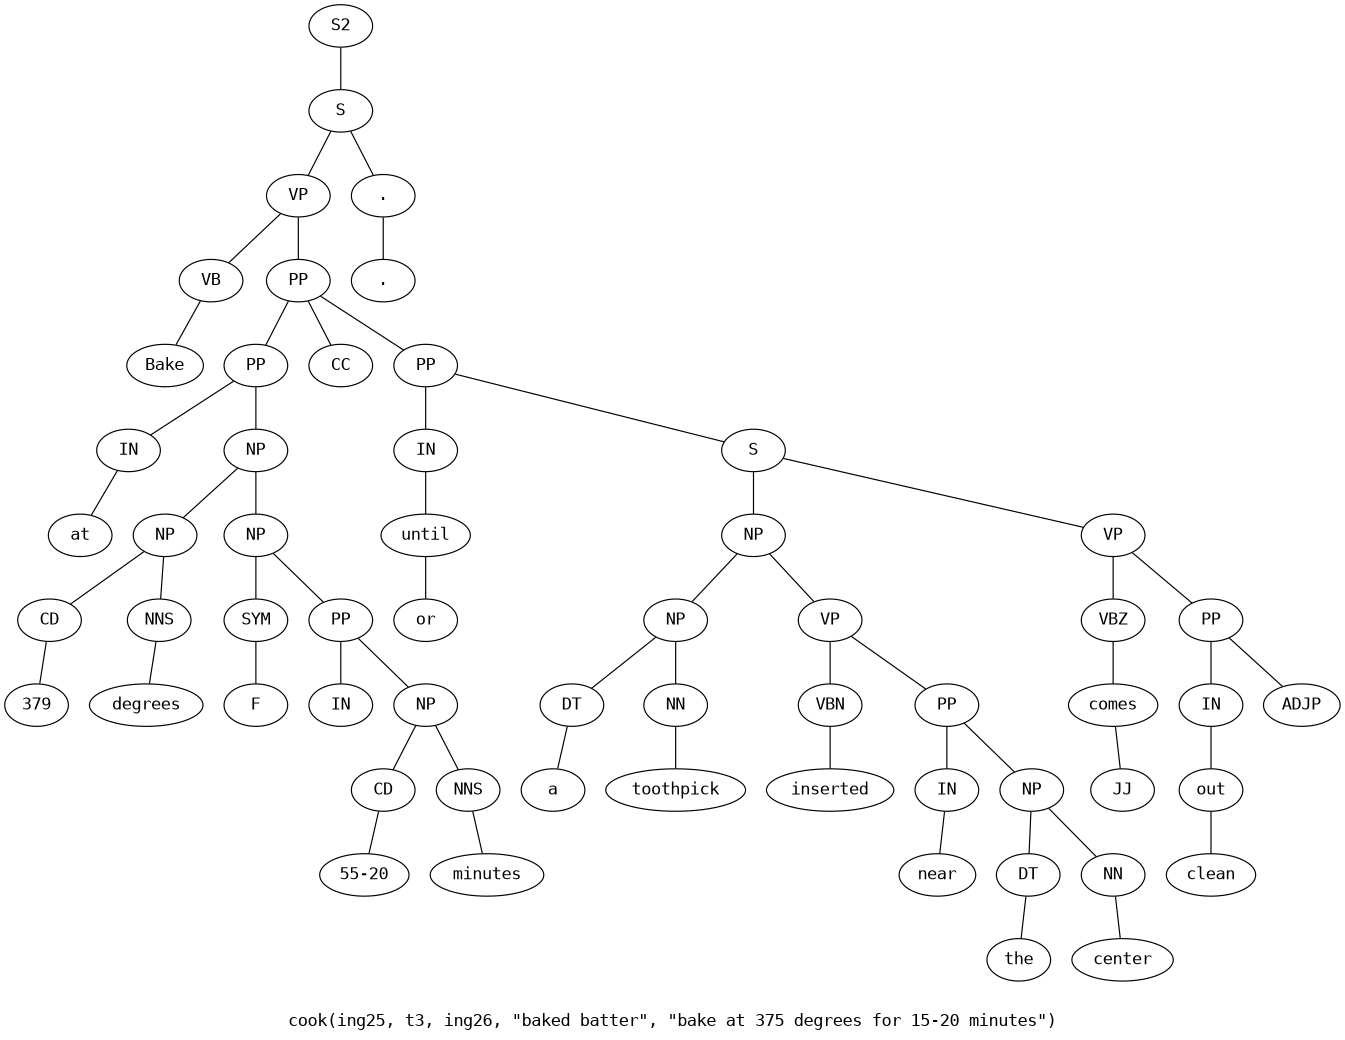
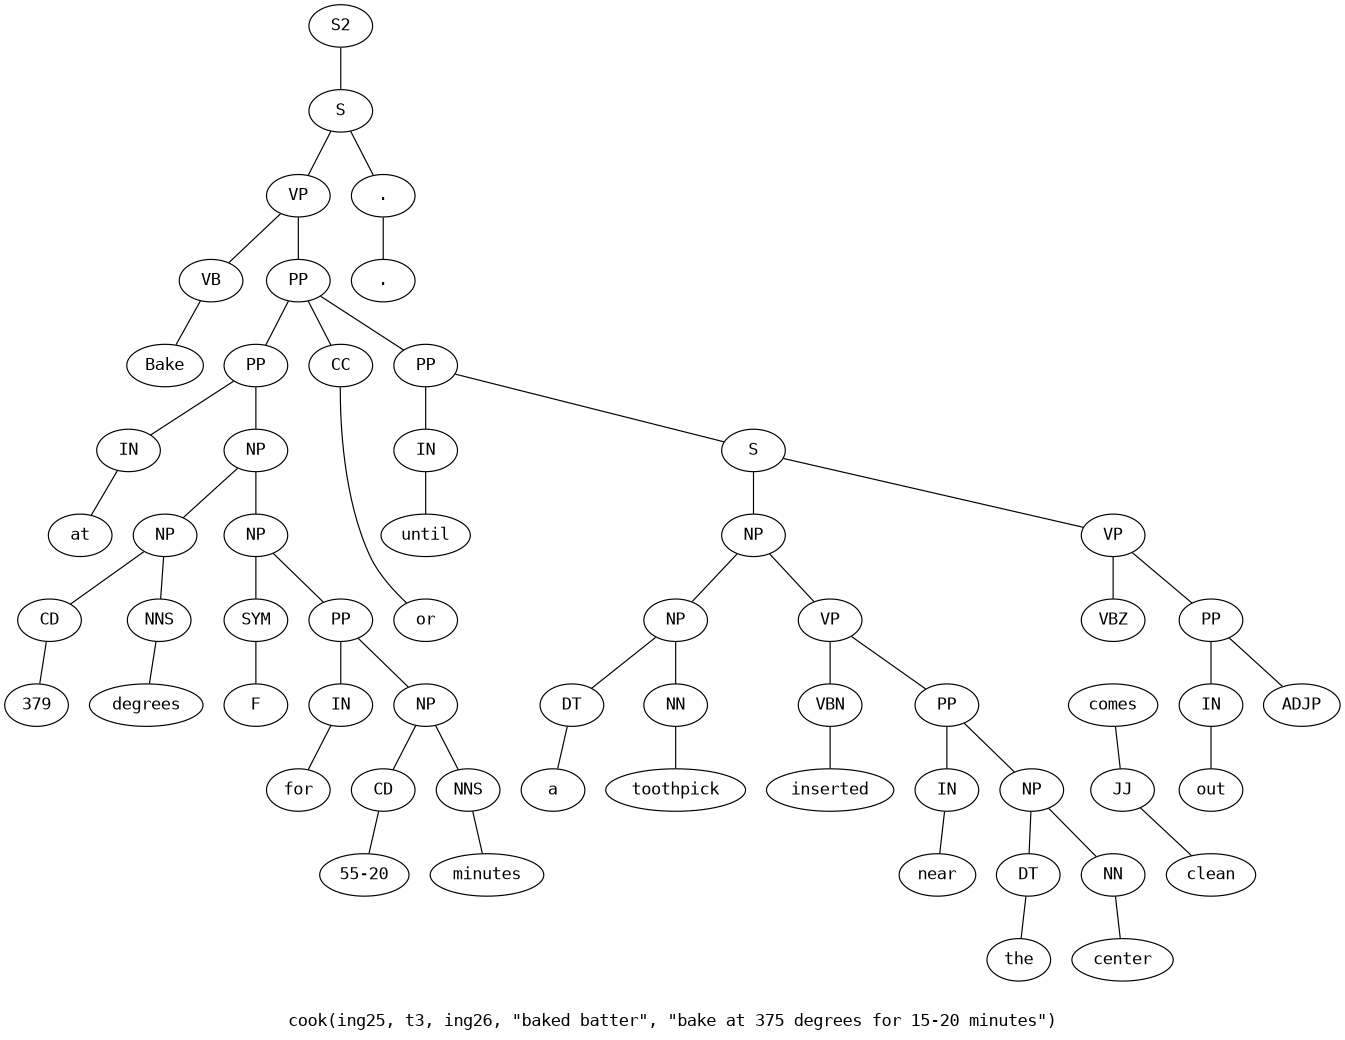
(426, 578) -> (352, 503)
(1113, 663) -> none
none -> (298, 790)
(1211, 833) -> (1166, 832)
